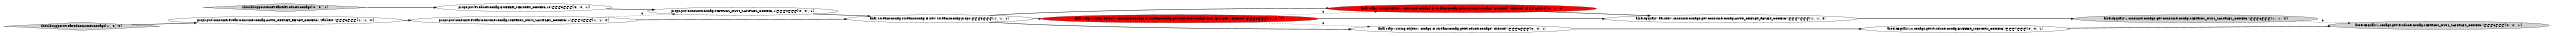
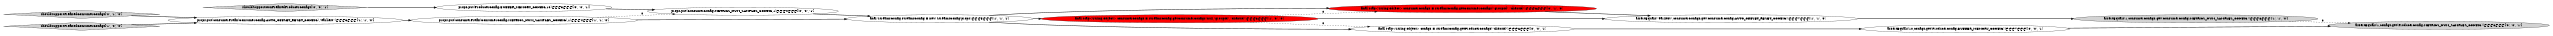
none -> (82, 14)
